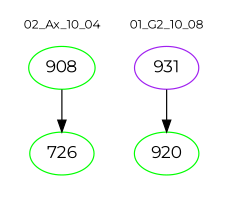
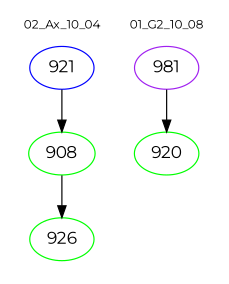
none -> (62, 68)
(167, 68) -> (167, 68)
(62, 154) -> (62, 239)
